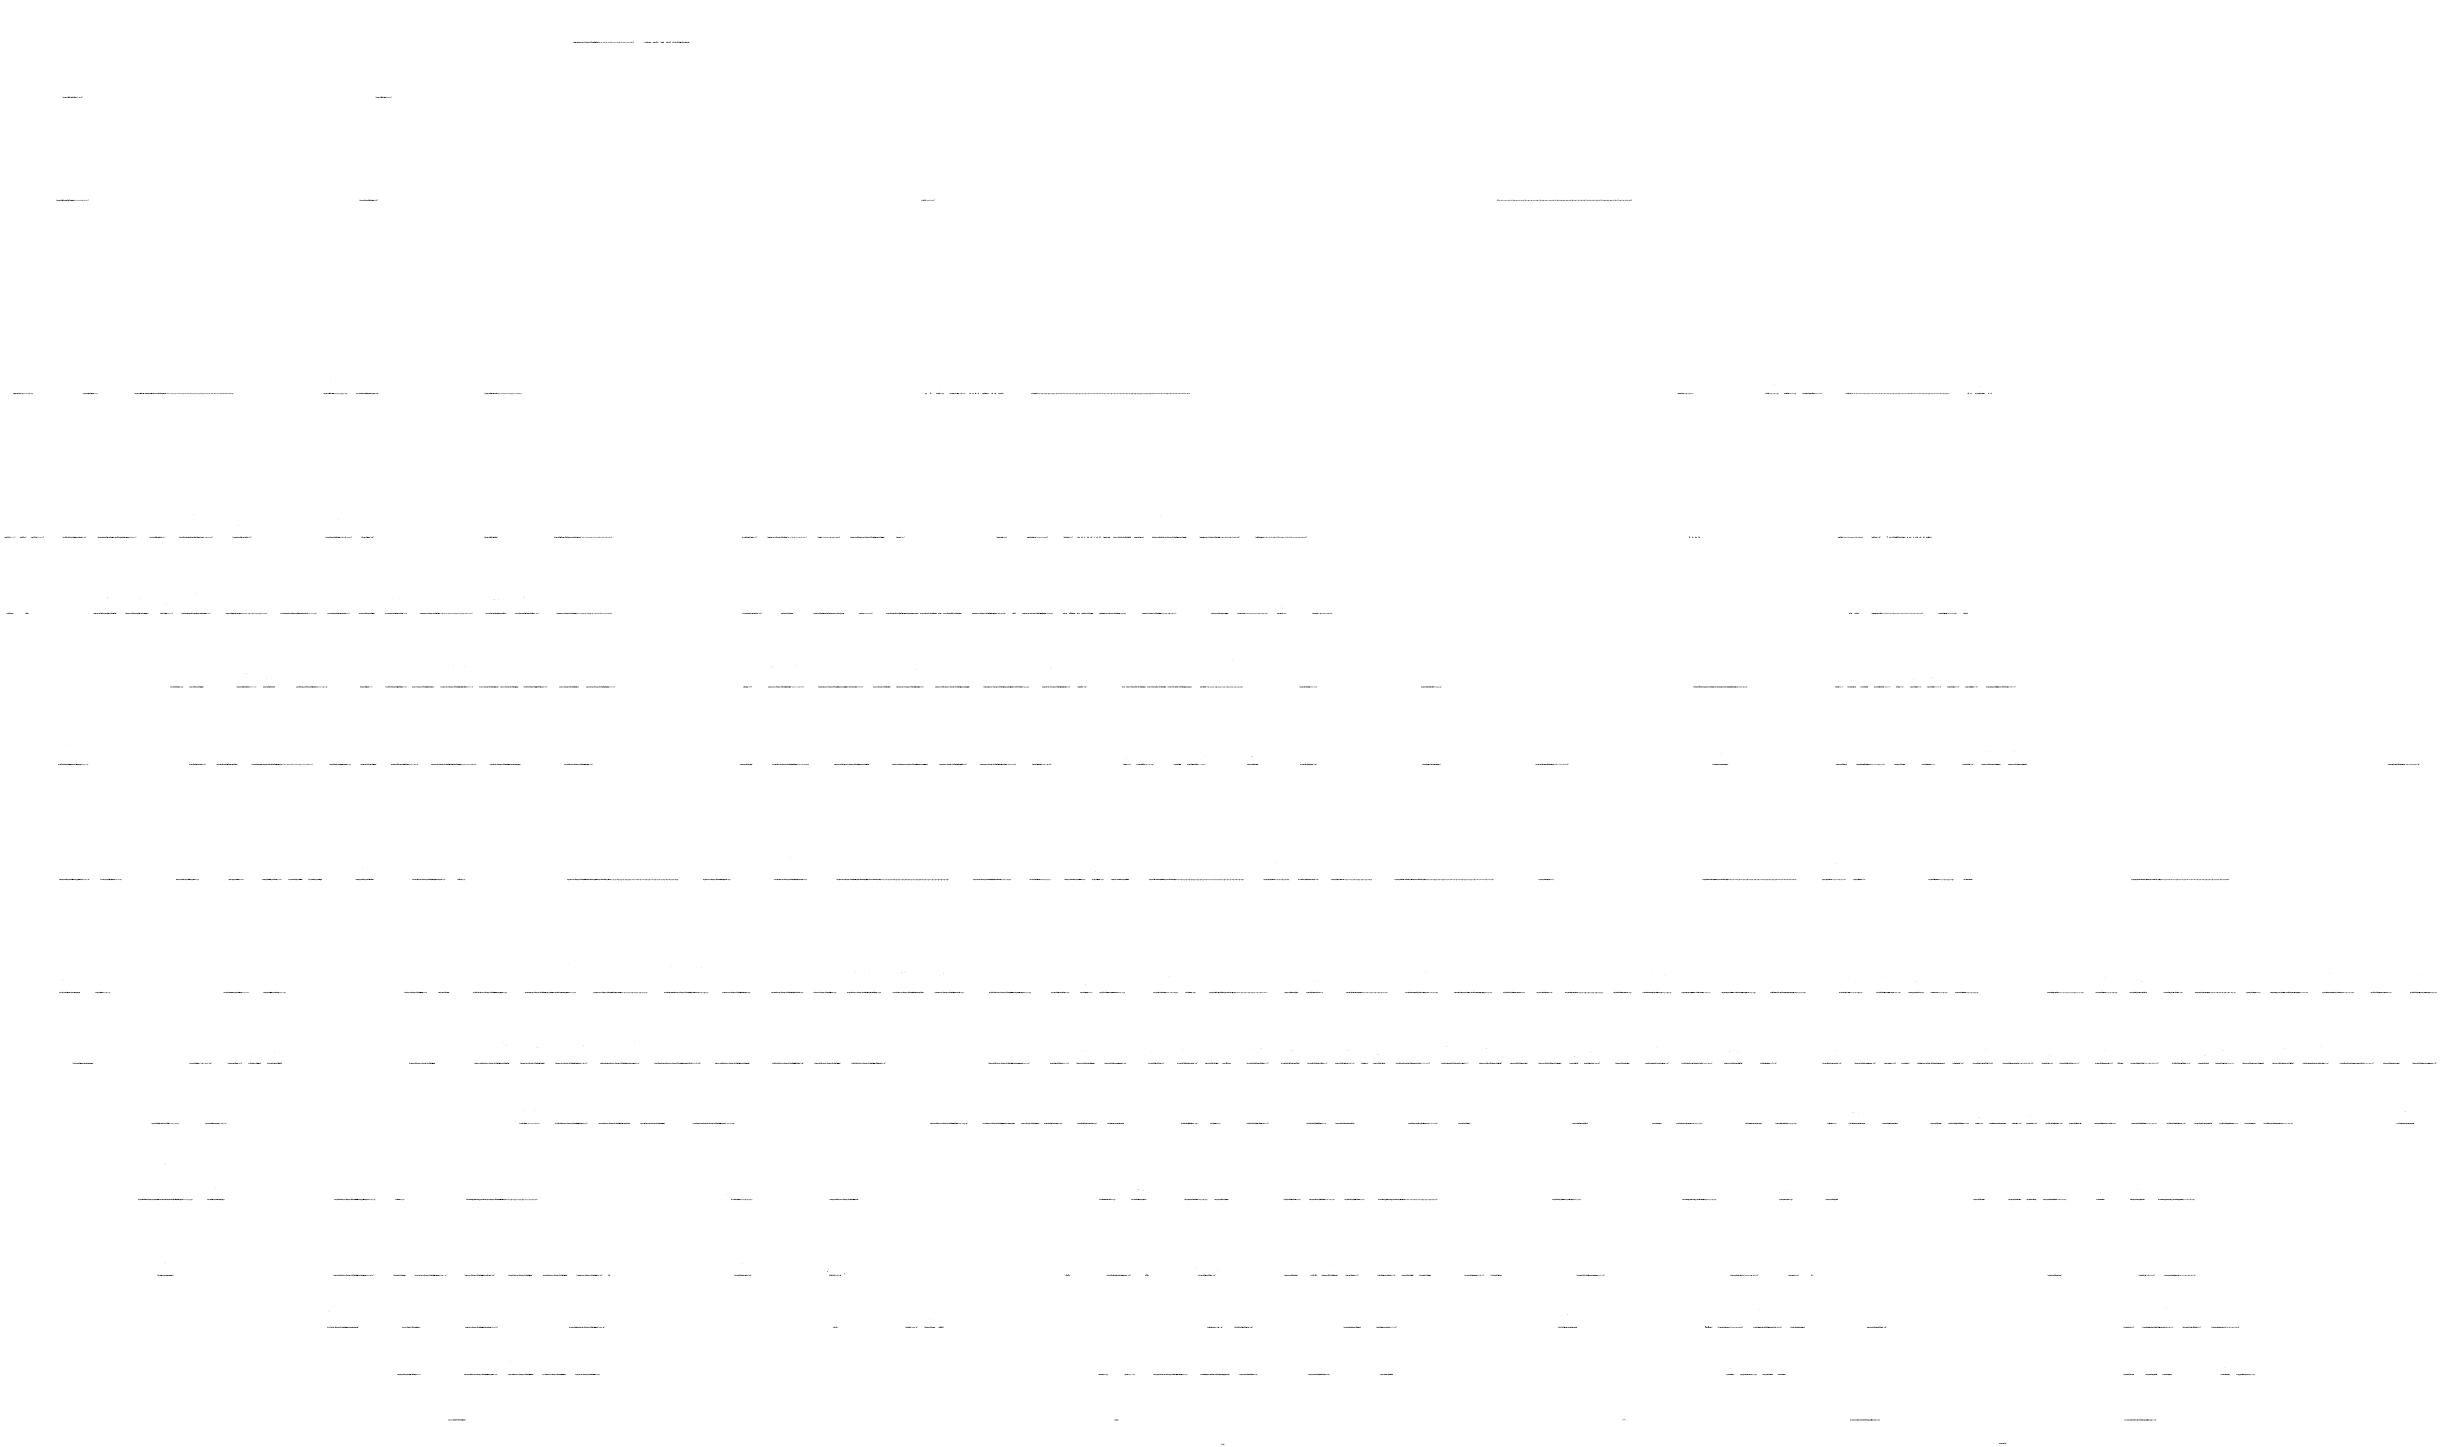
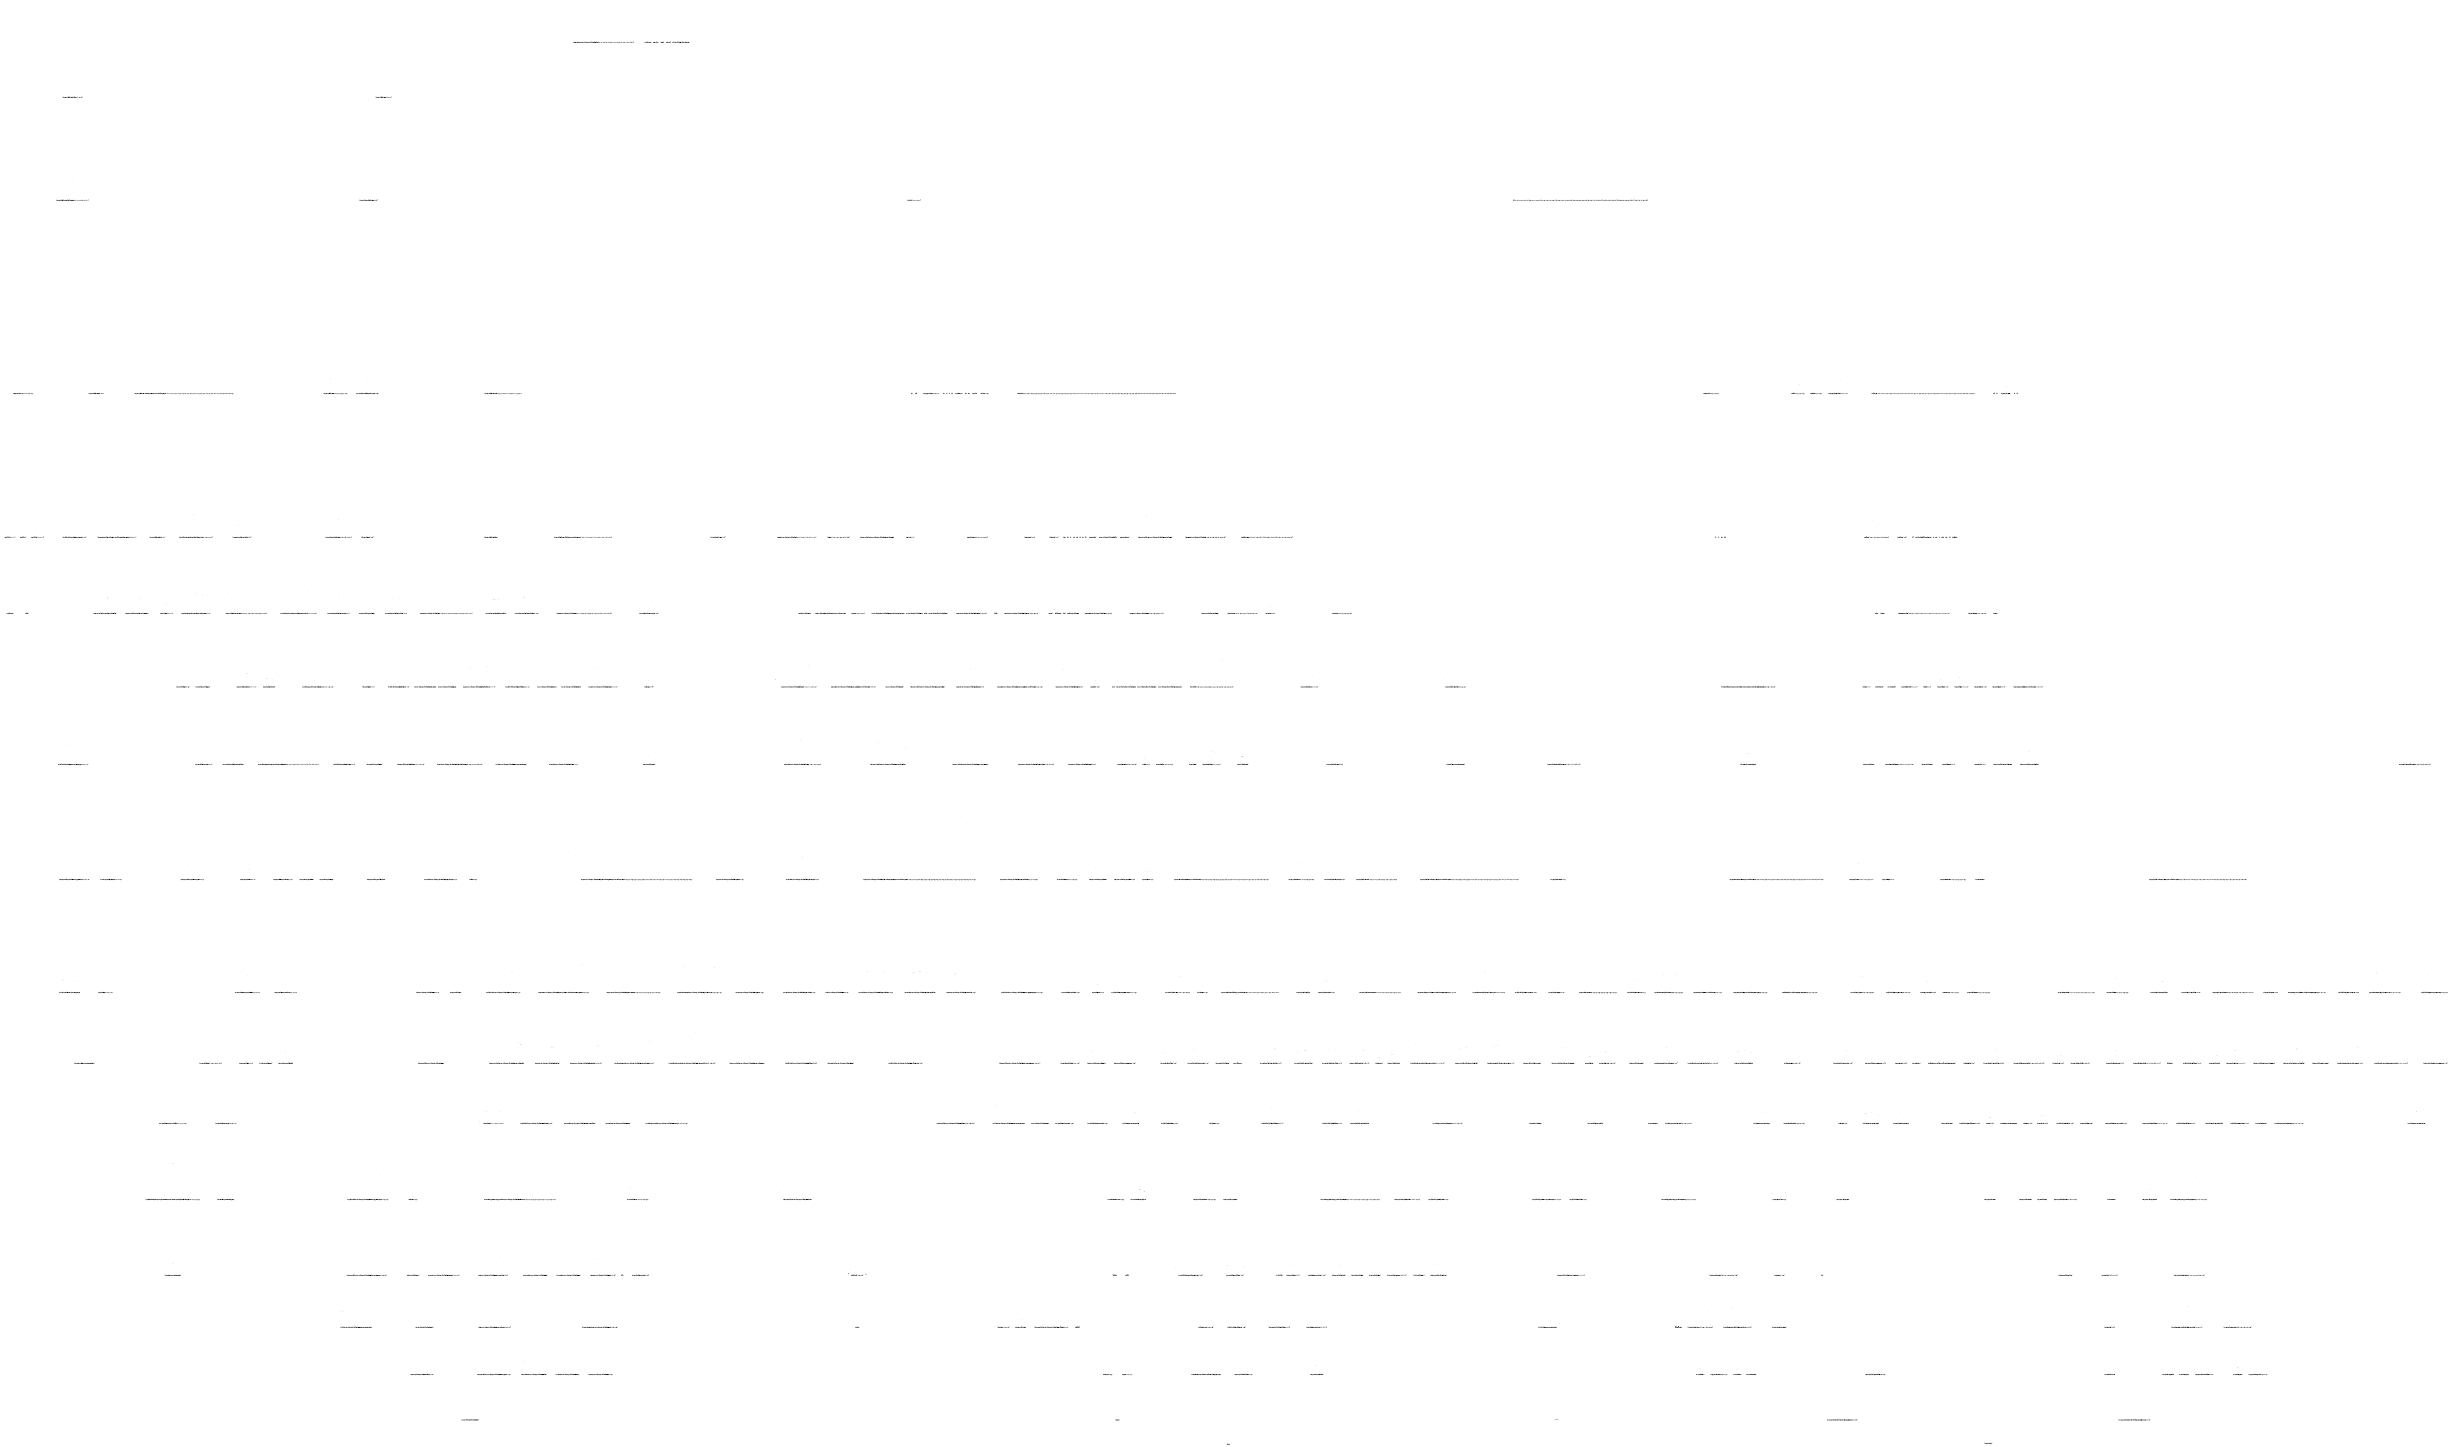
(1352, 1327) -> none
